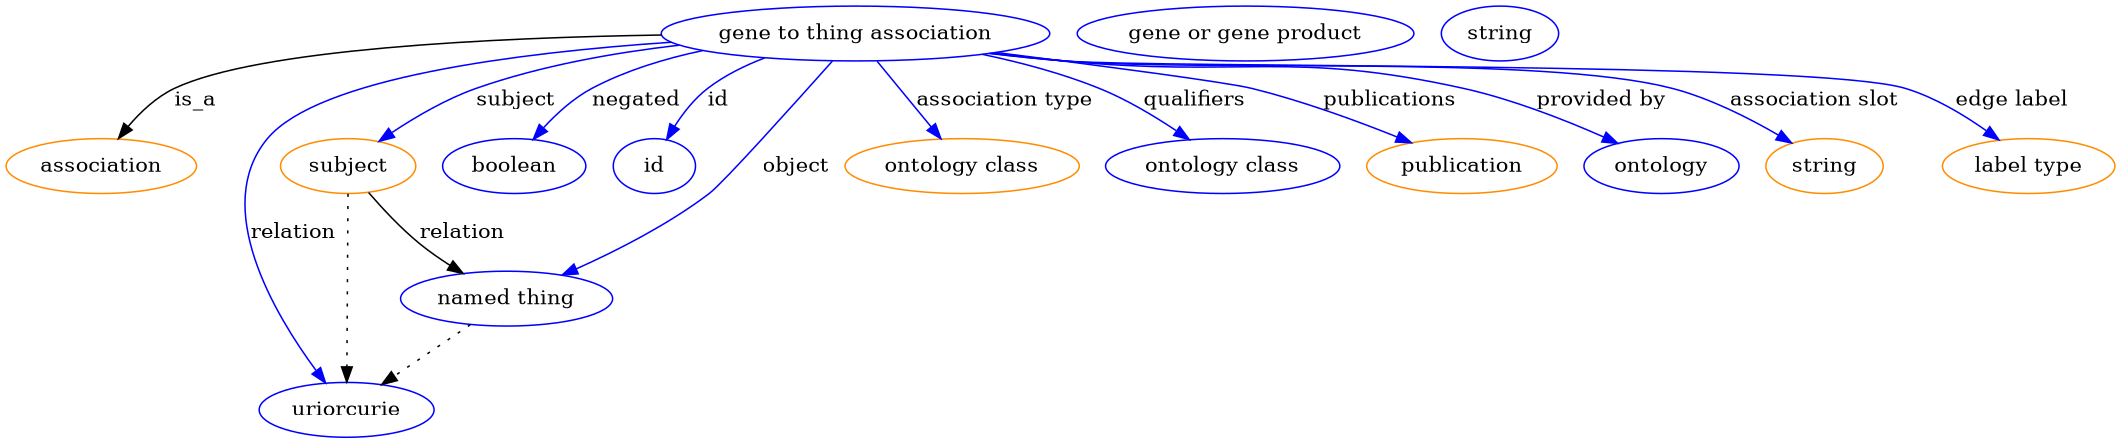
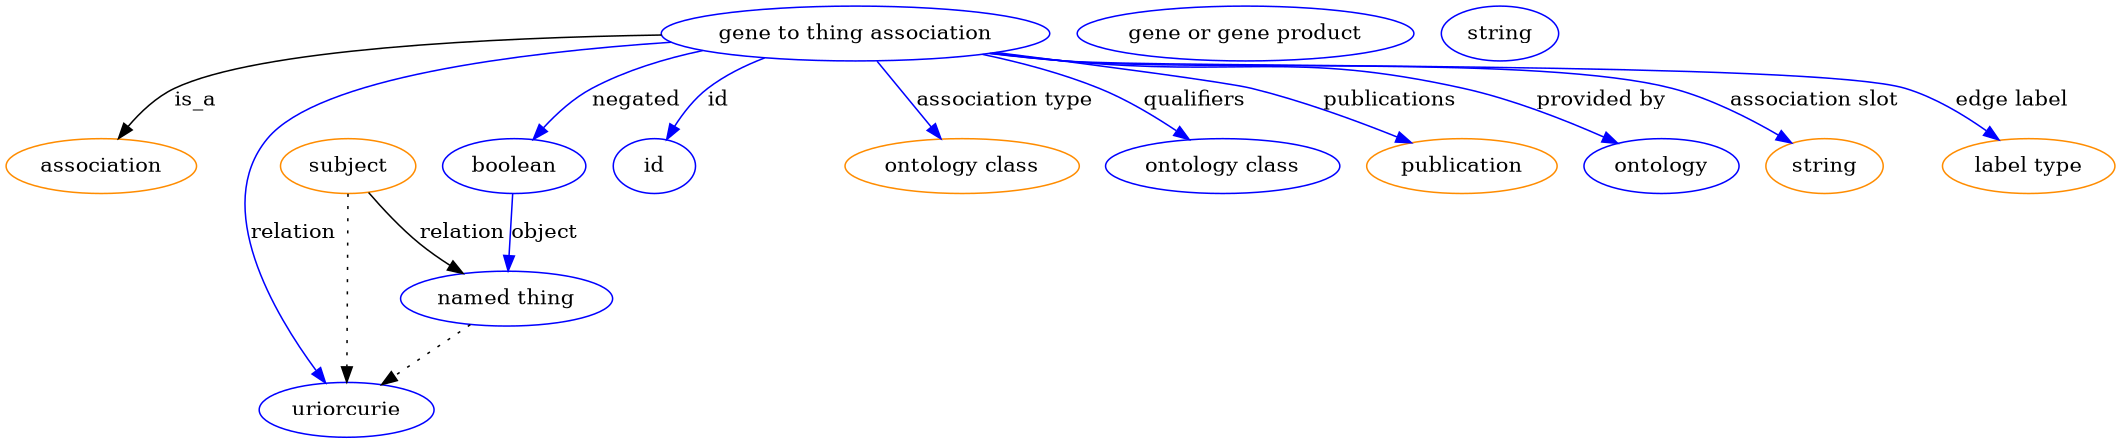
(530, 72) -> none
(719, 184) -> (511, 225)
